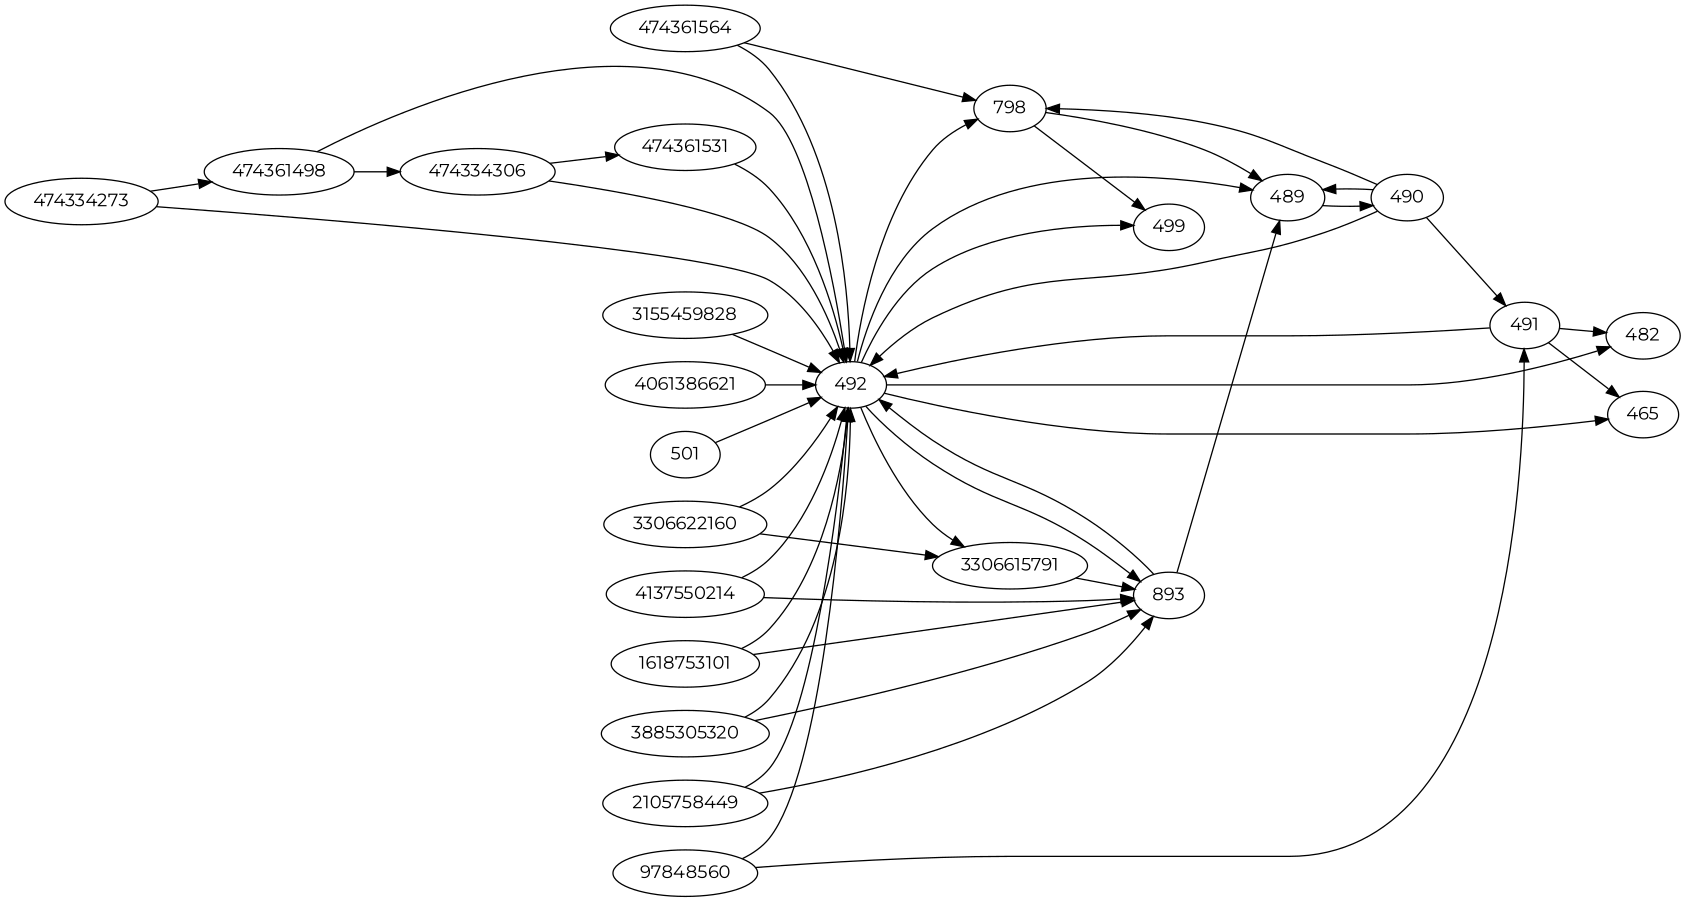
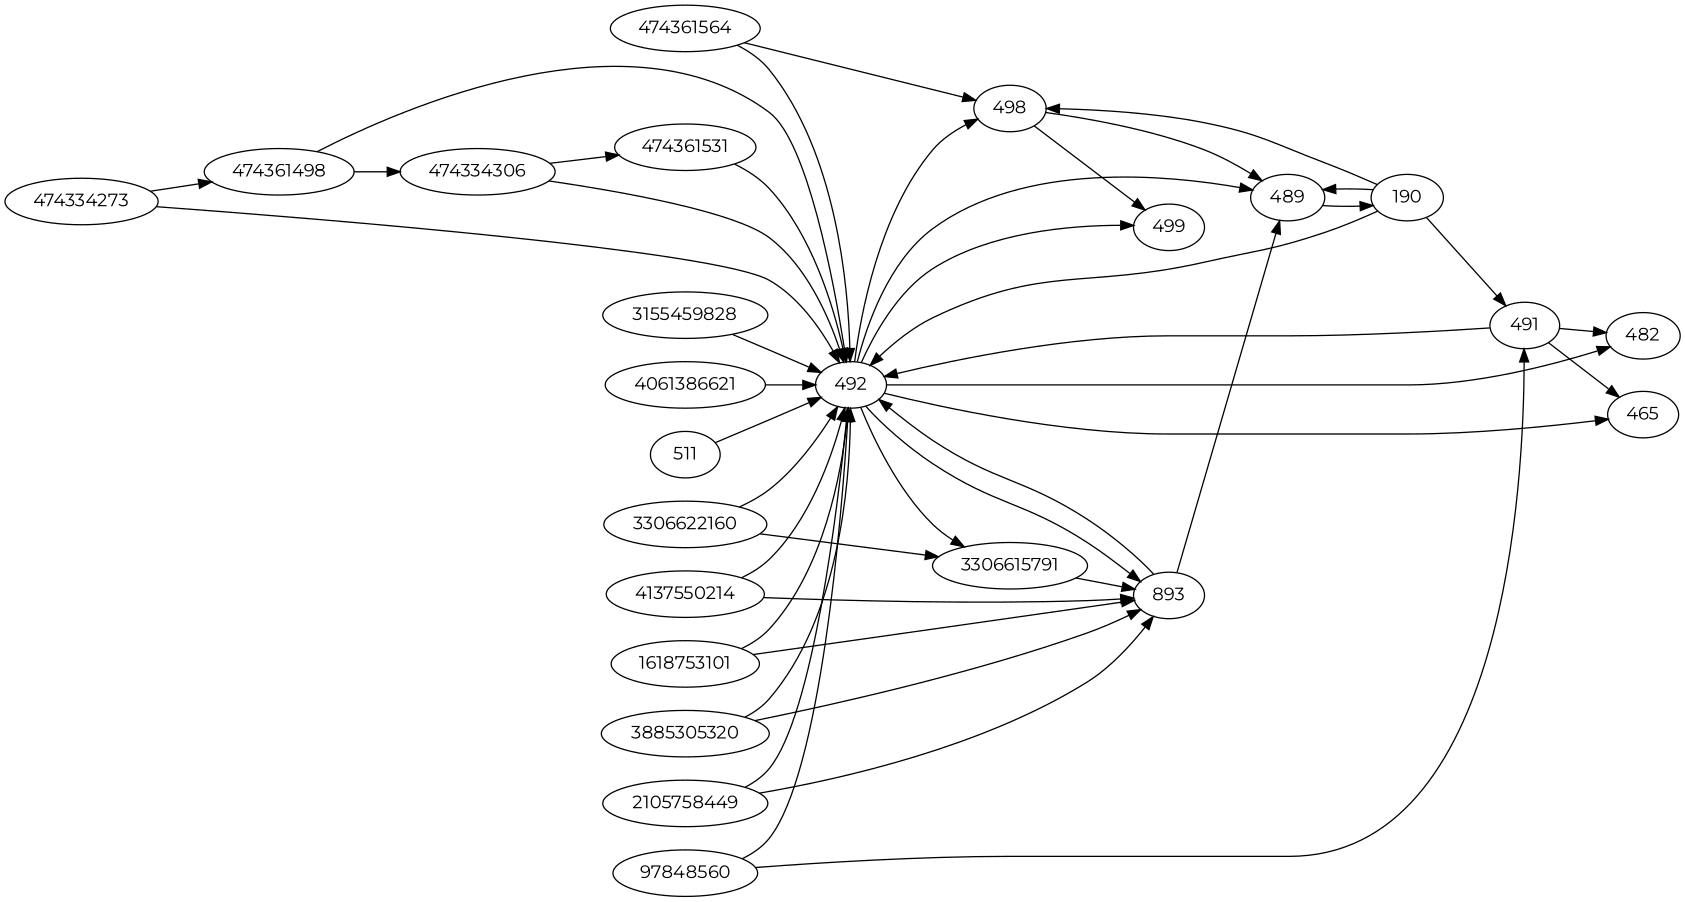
(1010, 108) -> (1010, 108)
(1407, 198) -> (1407, 198)
(685, 455) -> (685, 455)
